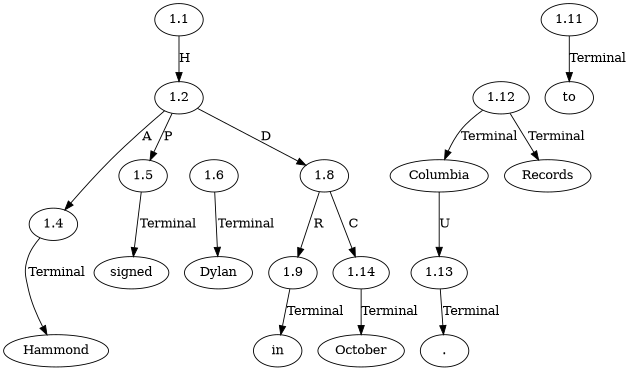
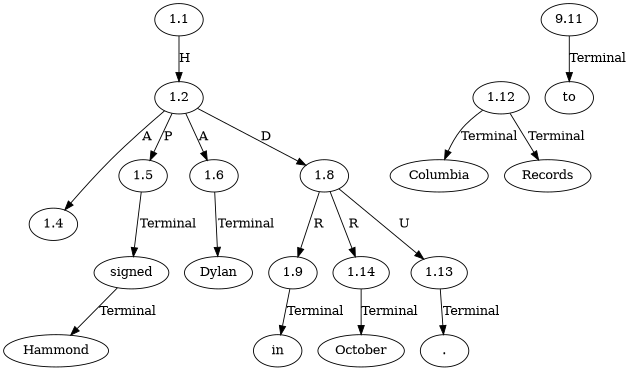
(569, 20) -> (569, 20)
none -> (195, 133)
(439, 220) -> (378, 221)
(354, 224) -> (354, 224)
(27, 282) -> (97, 308)
